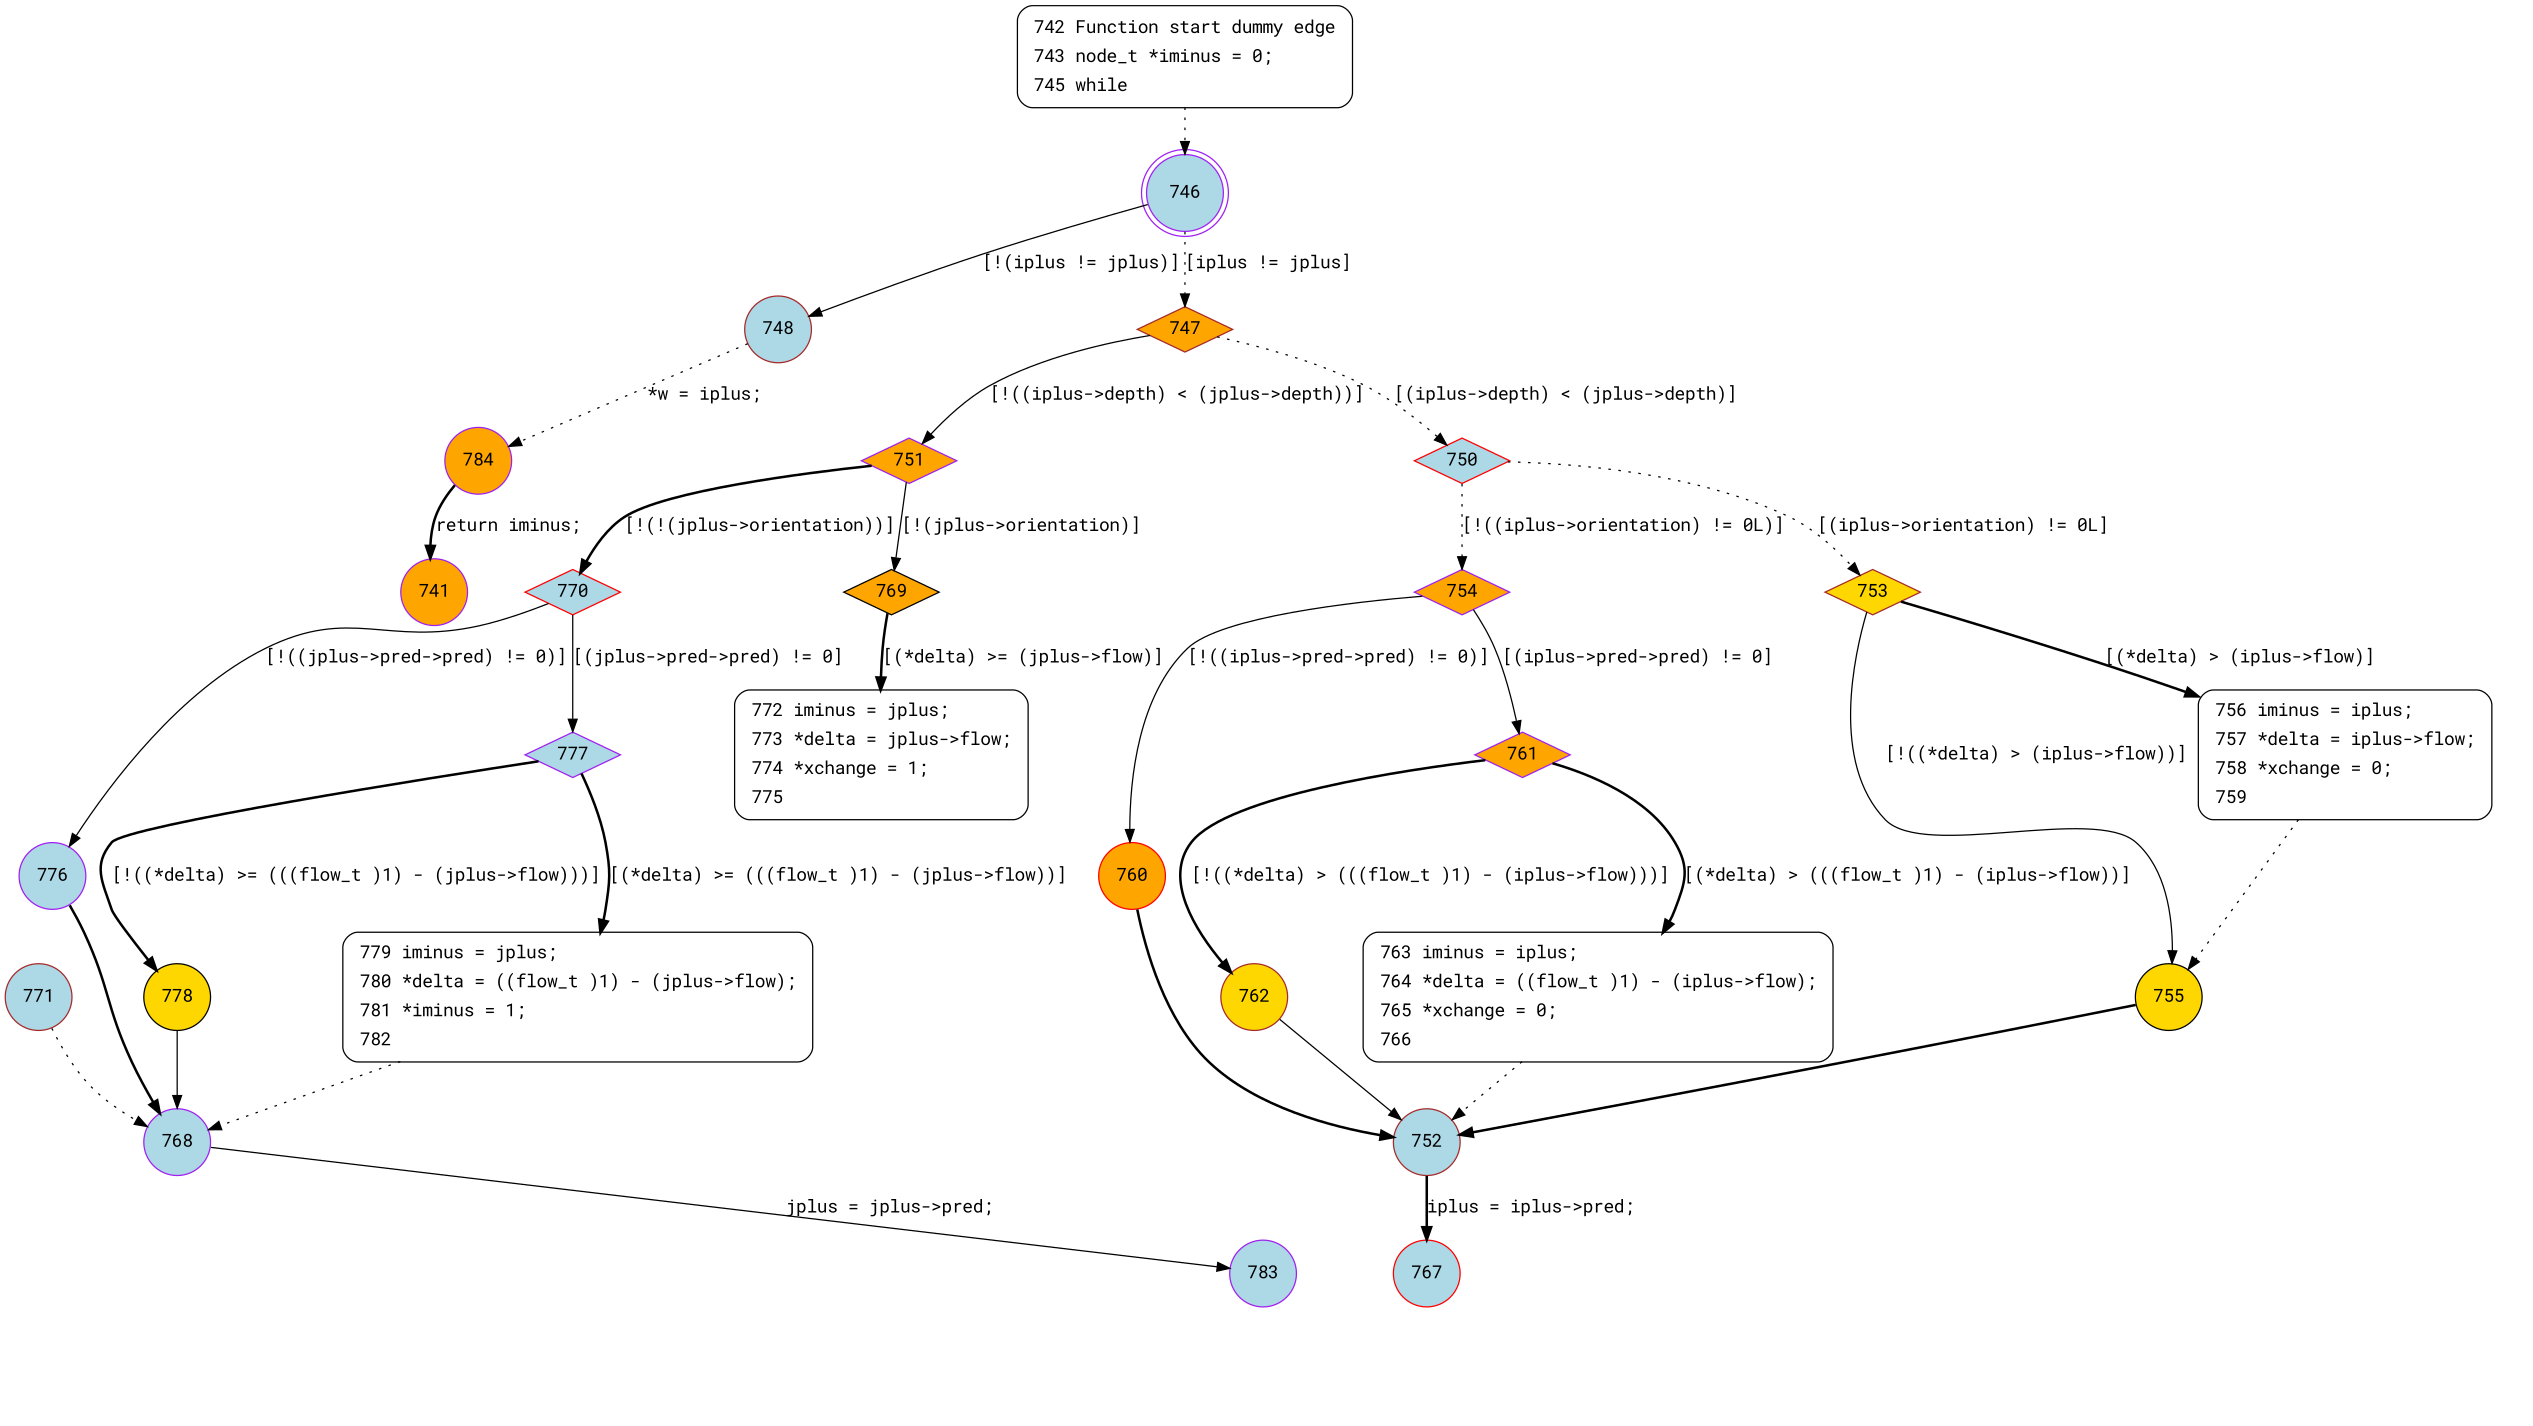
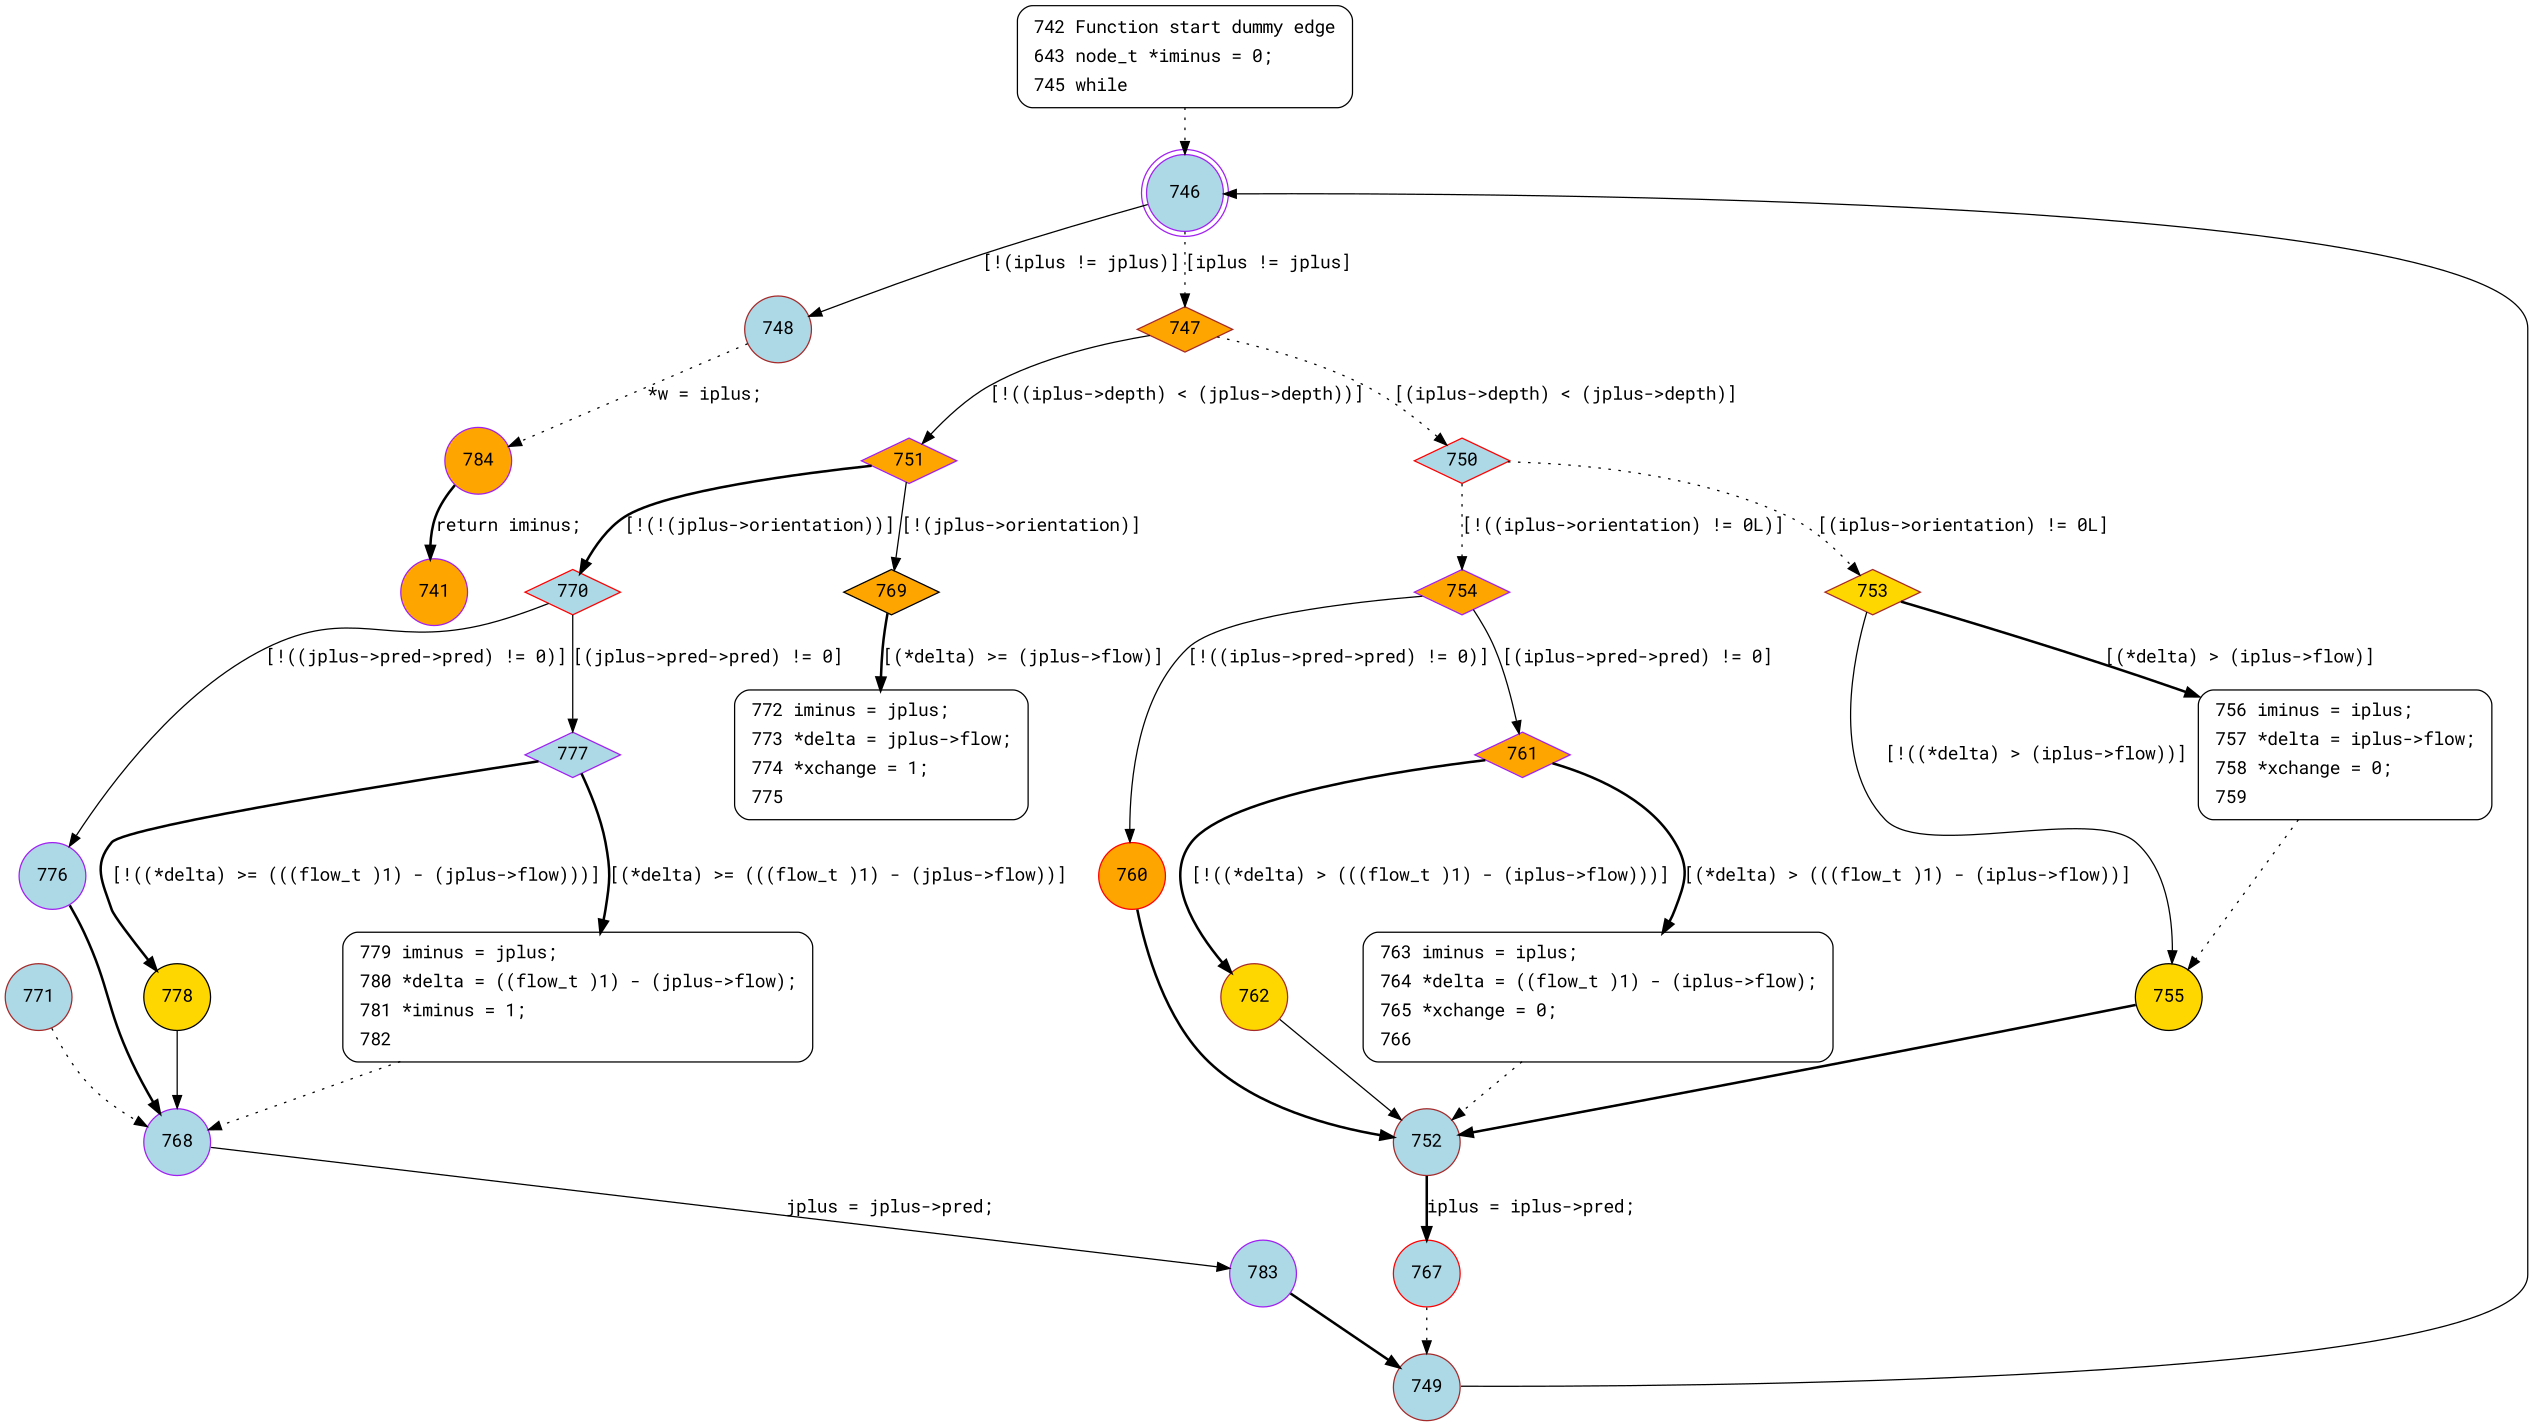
(1050, 57) -> (1050, 57)
none -> (1427, 1387)
